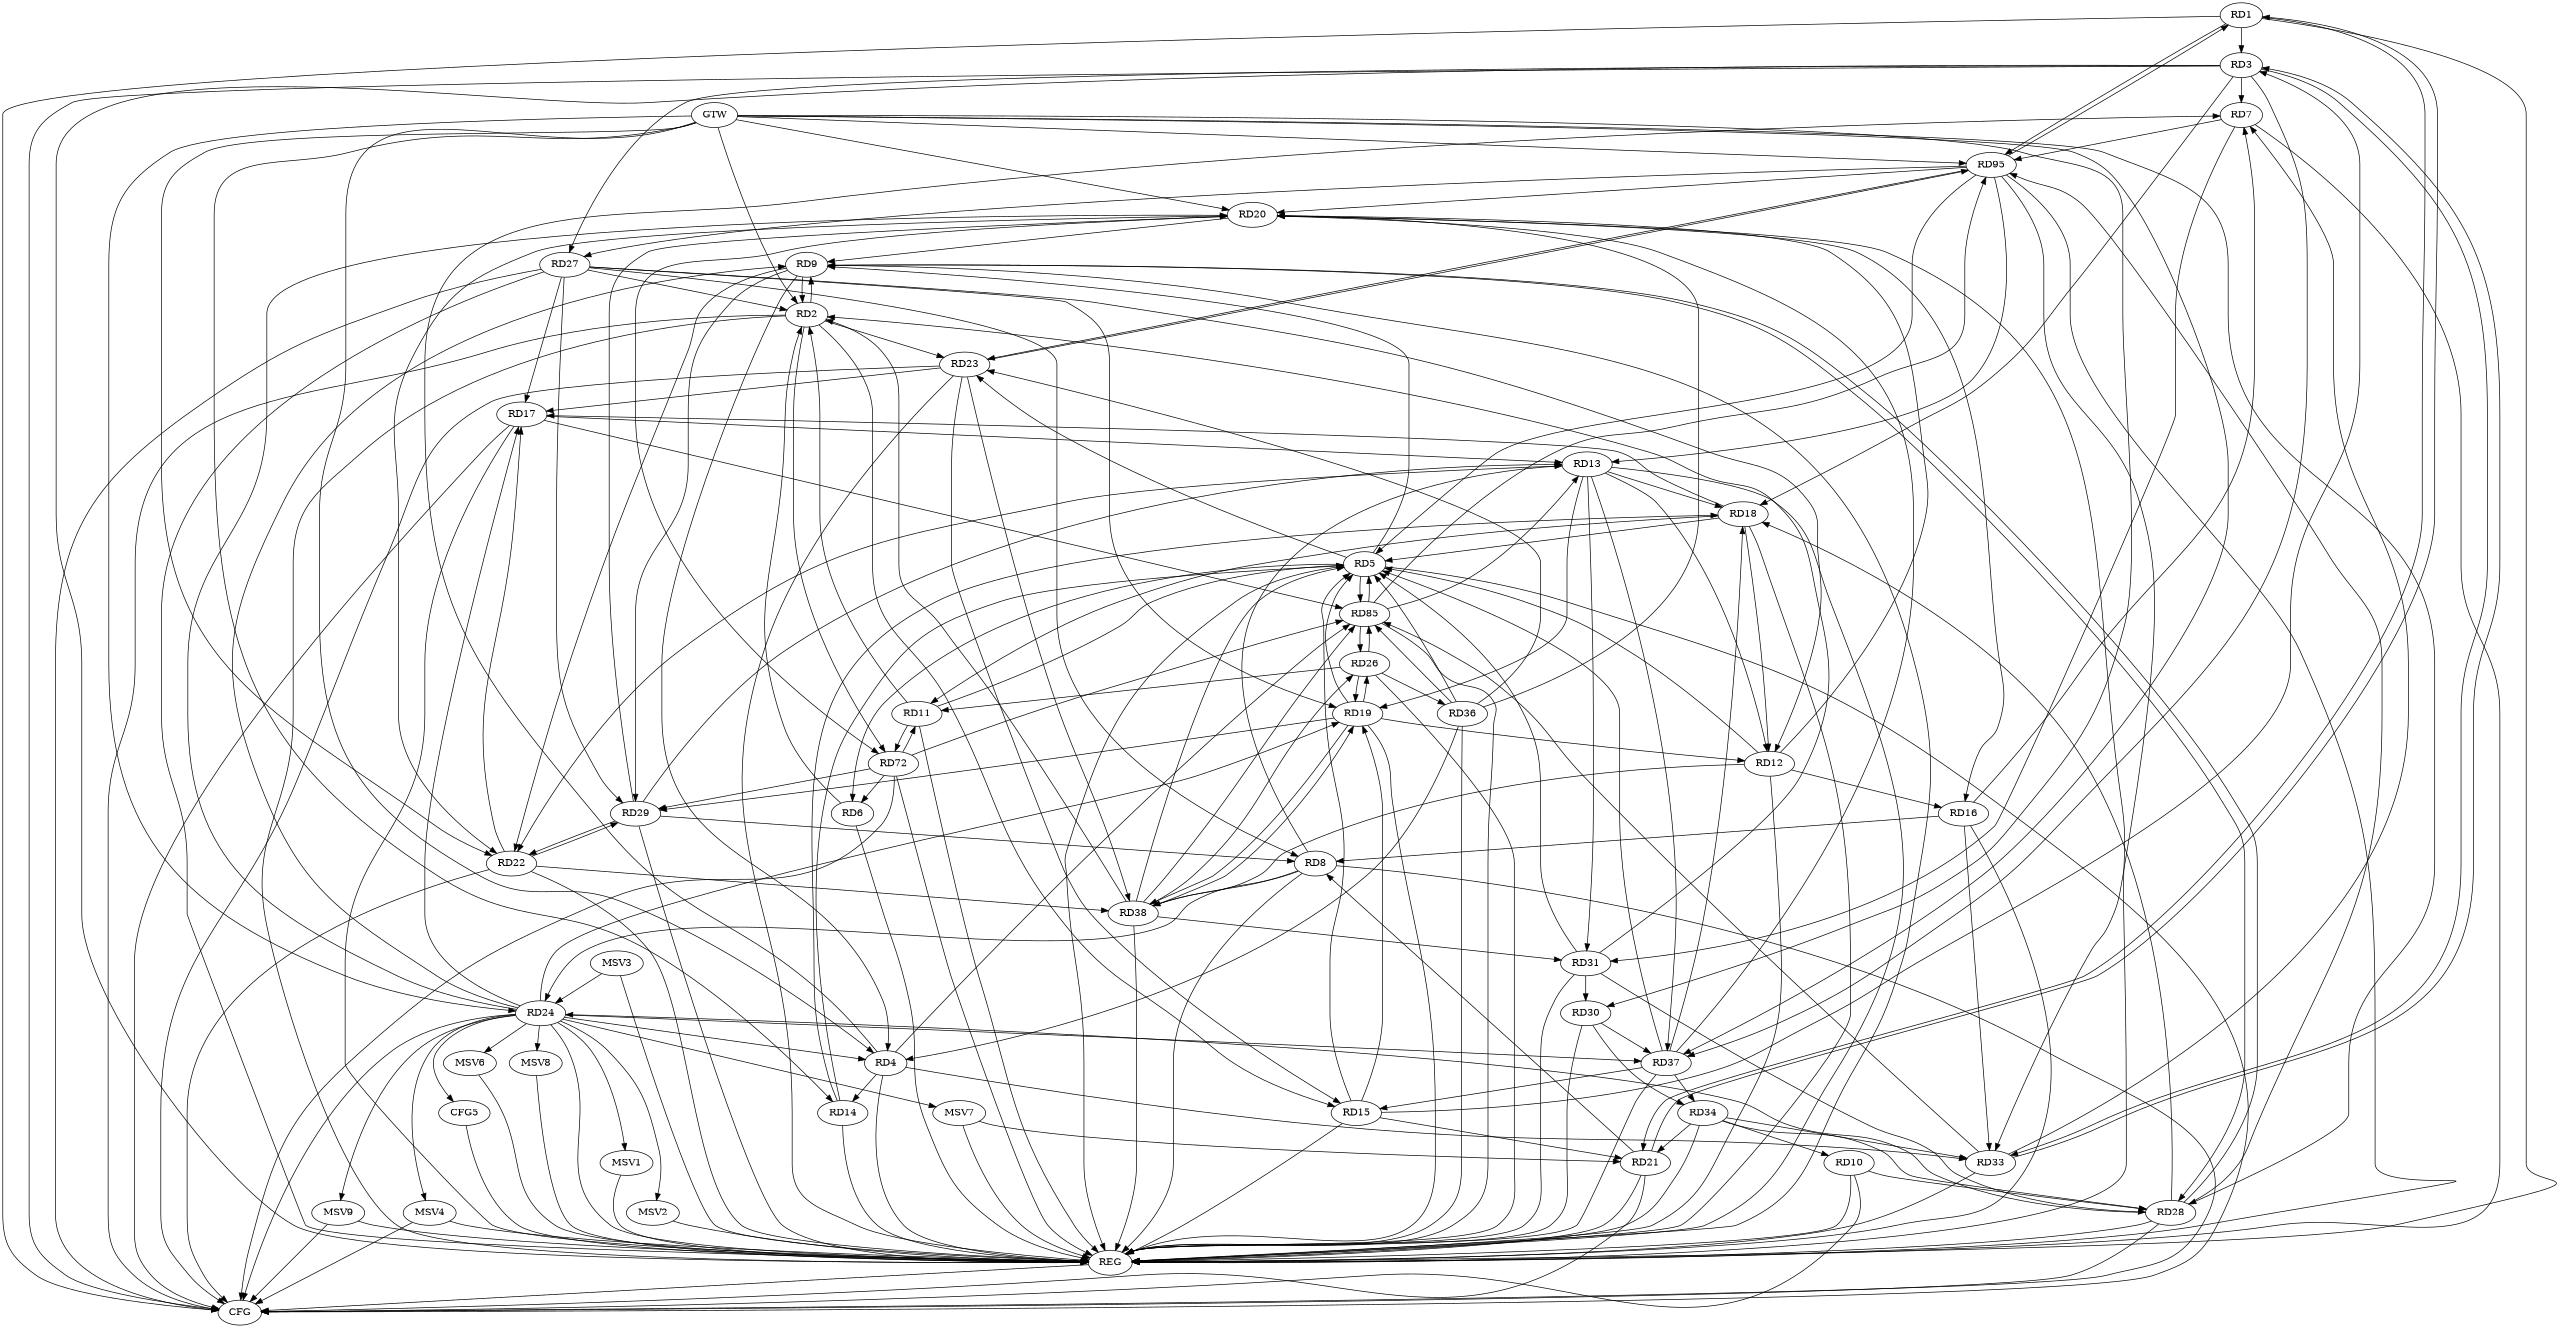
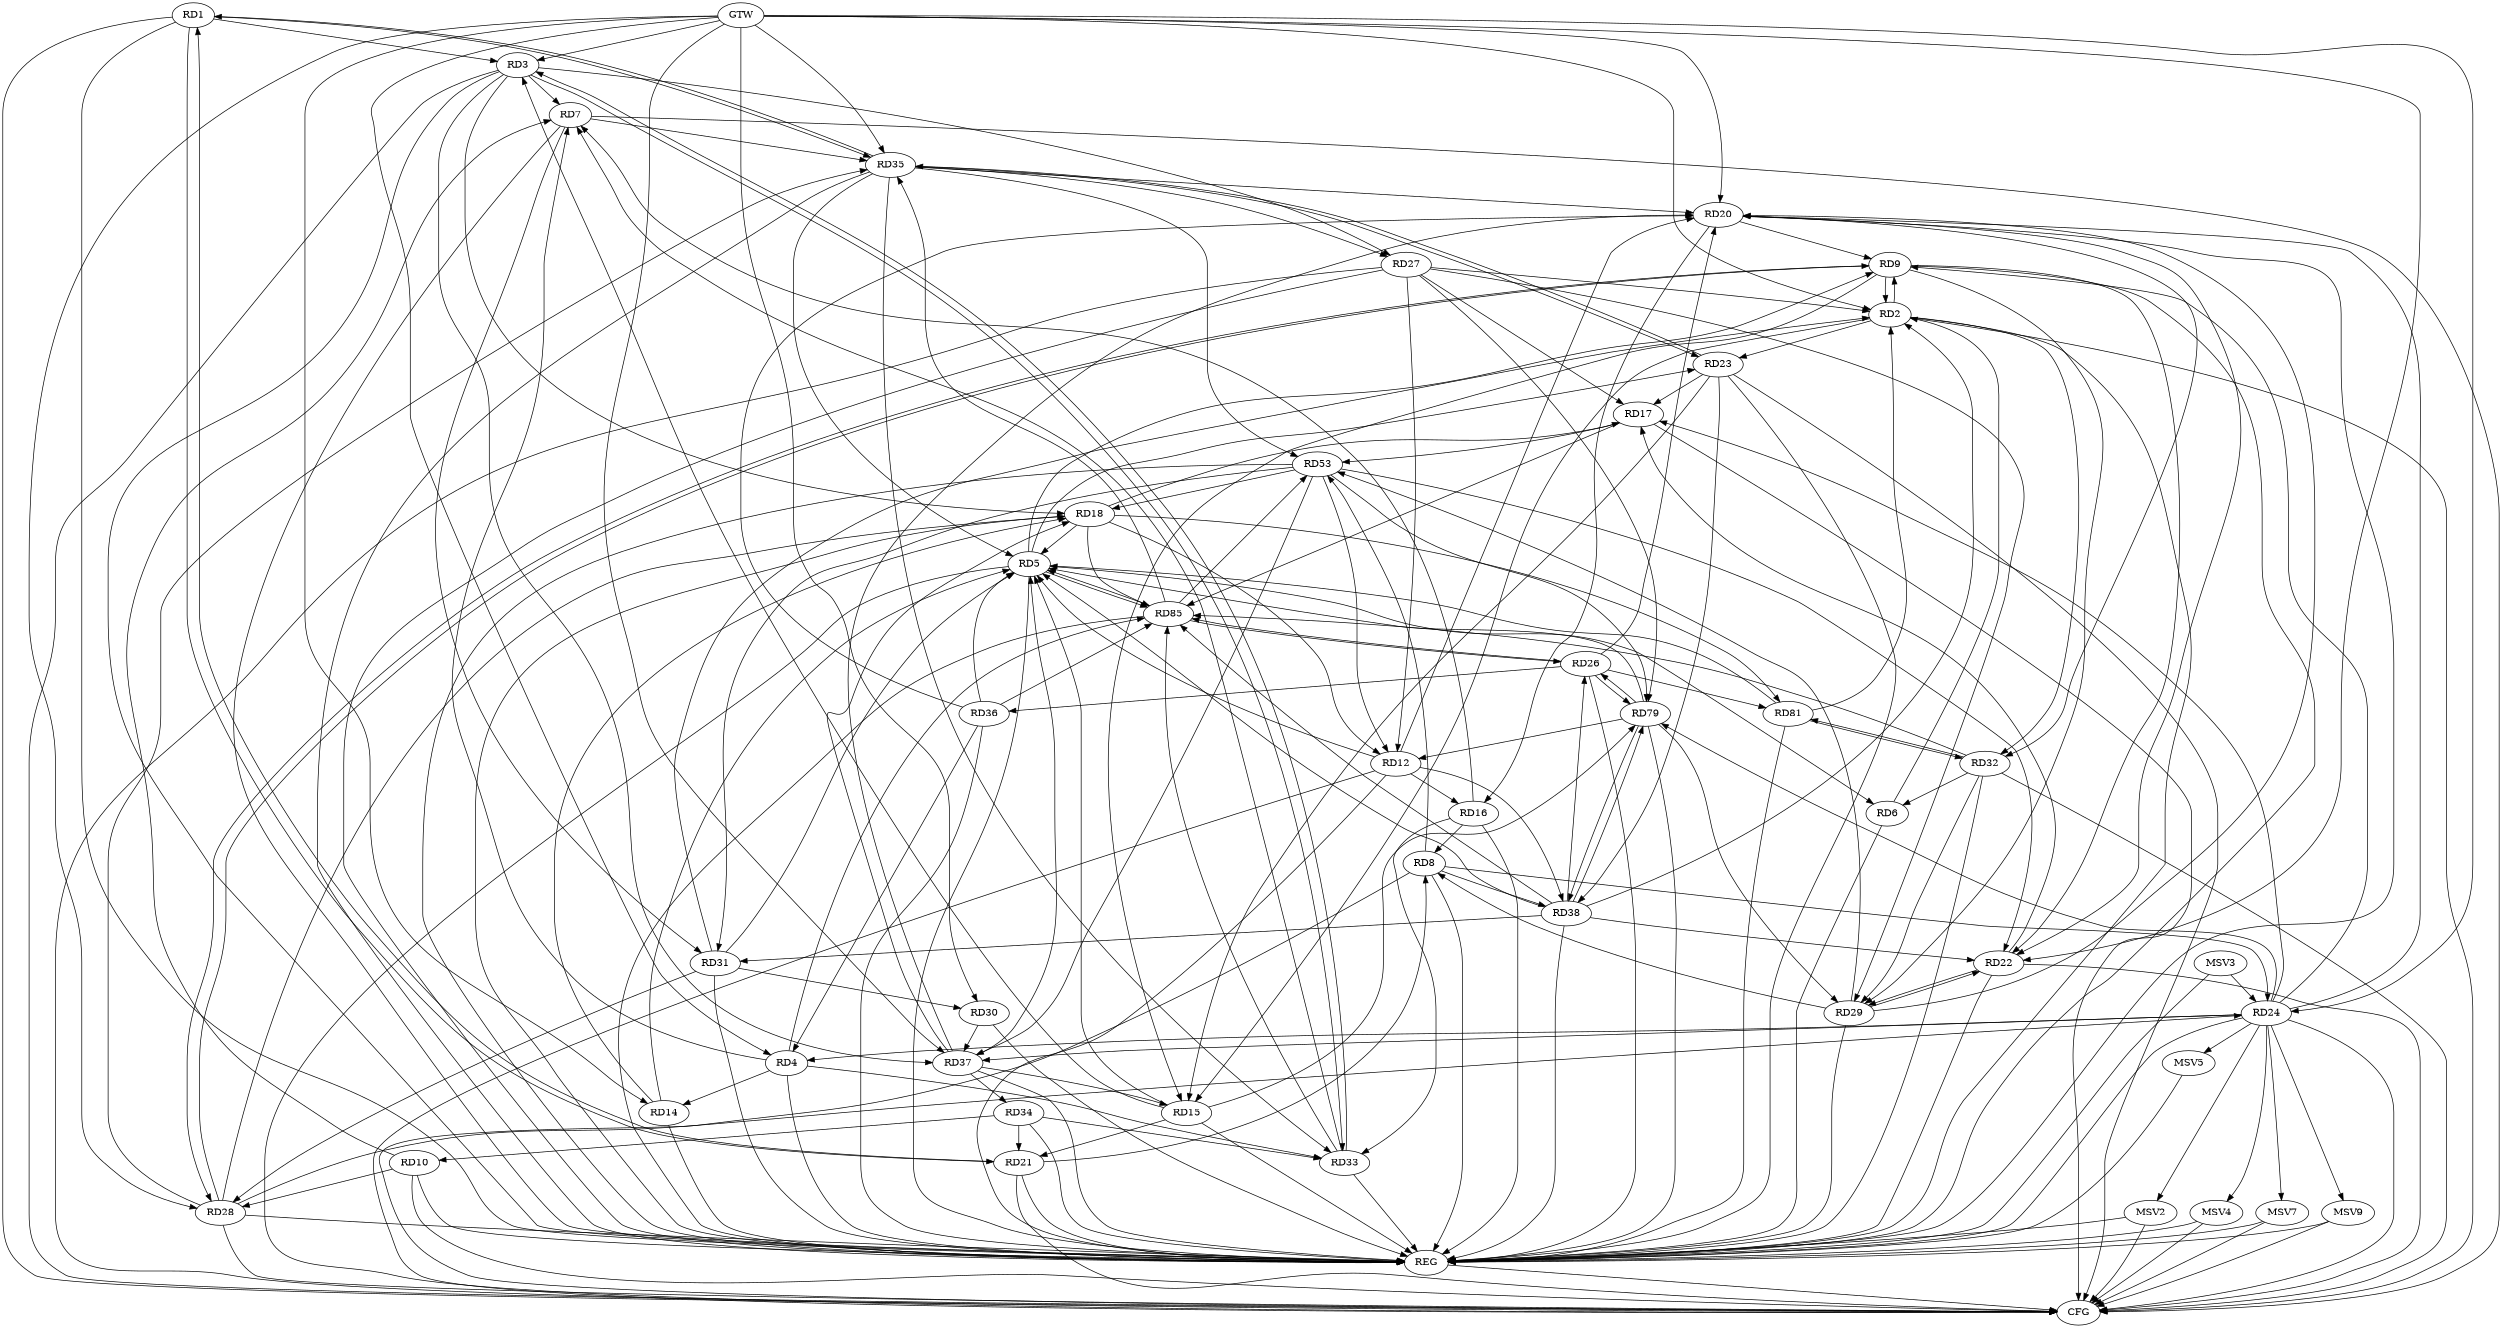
none -> (632, 40)
(1991, 165) -> (891, 165)
none -> (2198, 213)
(1057, 397) -> none
none -> (1670, 451)
(1587, 464) -> (1317, 464)
(1356, 471) -> none
none -> (1106, 584)
none -> (132, 609)
(662, 692) -> (1214, 496)
(917, 714) -> (1788, 714)
(1358, 714) -> (1645, 714)
(893, 764) -> (1985, 764)
(805, 887) -> (1769, 939)
(470, 1063) -> none
(536, 1063) -> none
(1633, 1074) -> none
(464, 1113) -> (2189, 1063)
(387, 1117) -> none
(1279, 1150) -> (2183, 1263)
(627, 1163) -> none
(1905, 1172) -> none
none -> (383, 1214)
none -> (2123, 1263)
